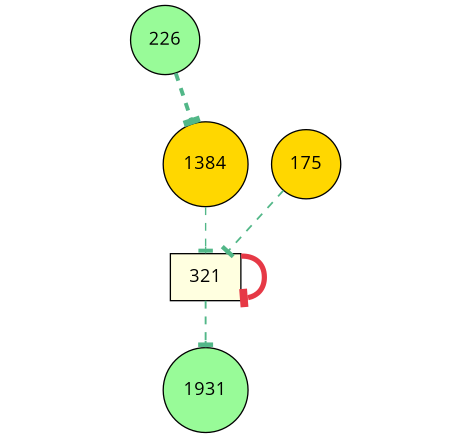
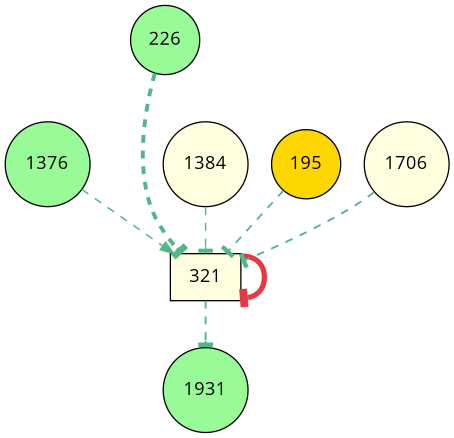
(183, 95) -> (143, 165)
none -> (48, 164)
(206, 164) -> (206, 164)
(306, 164) -> (306, 164)
none -> (407, 164)
